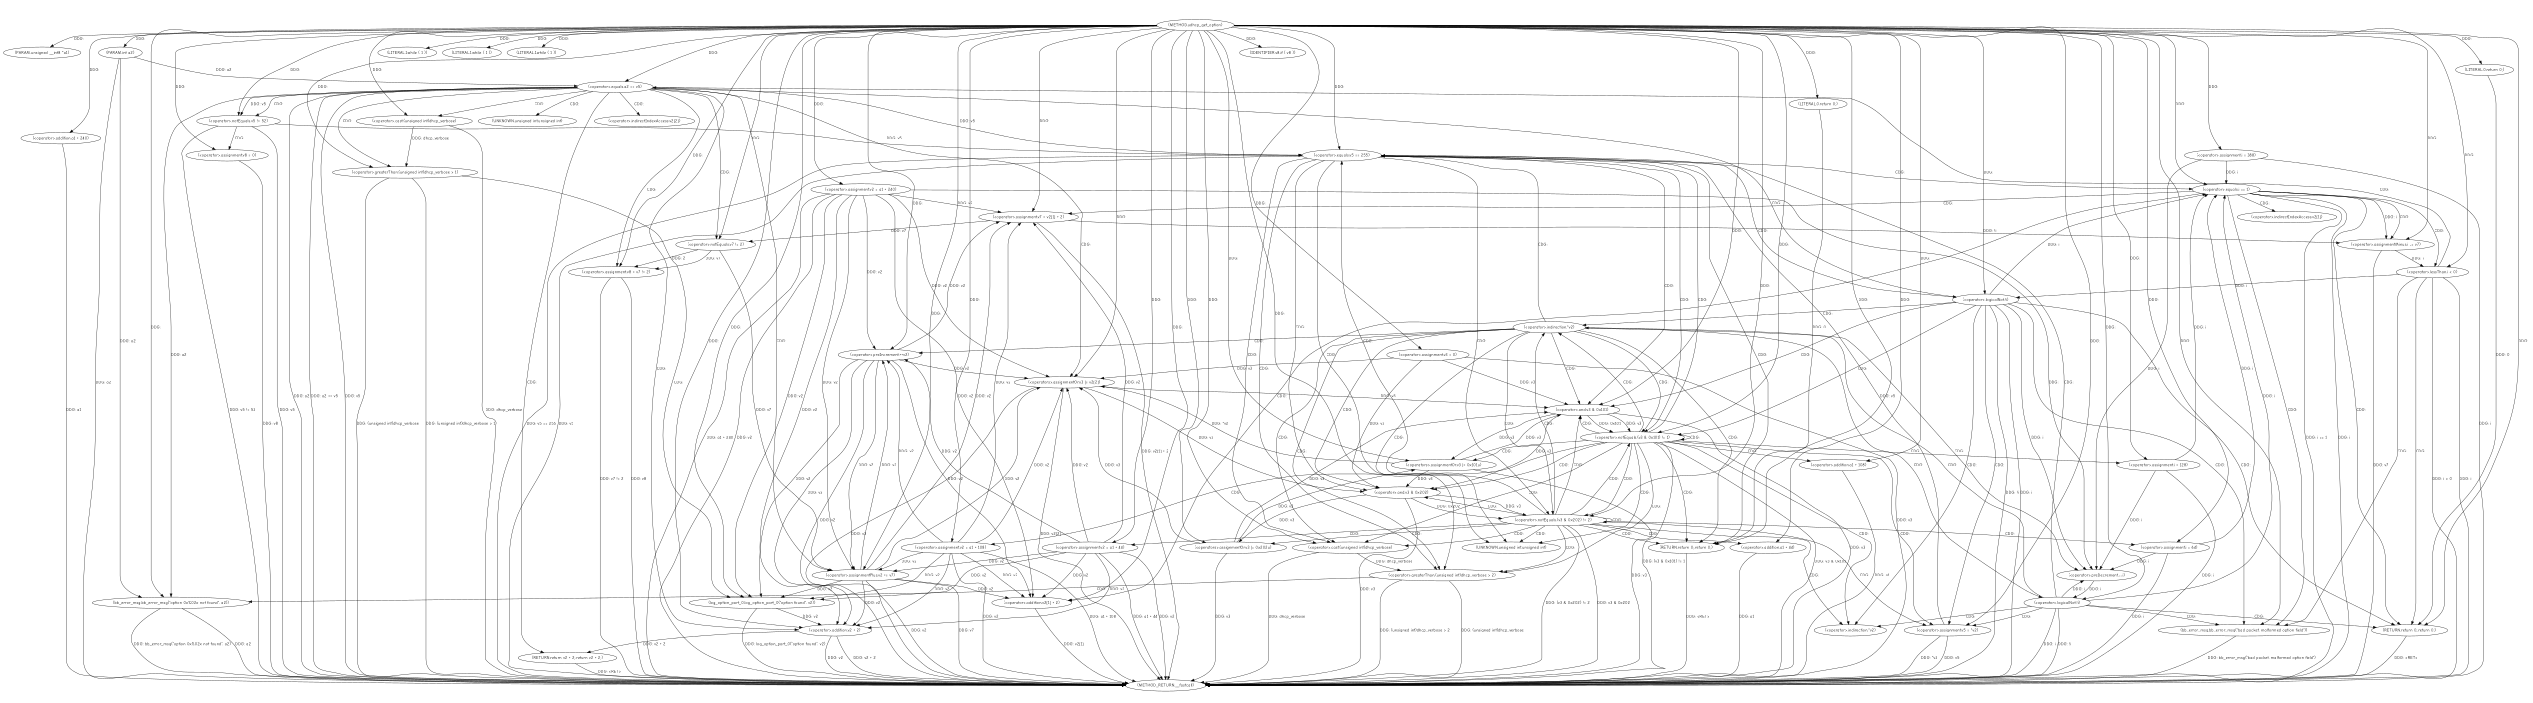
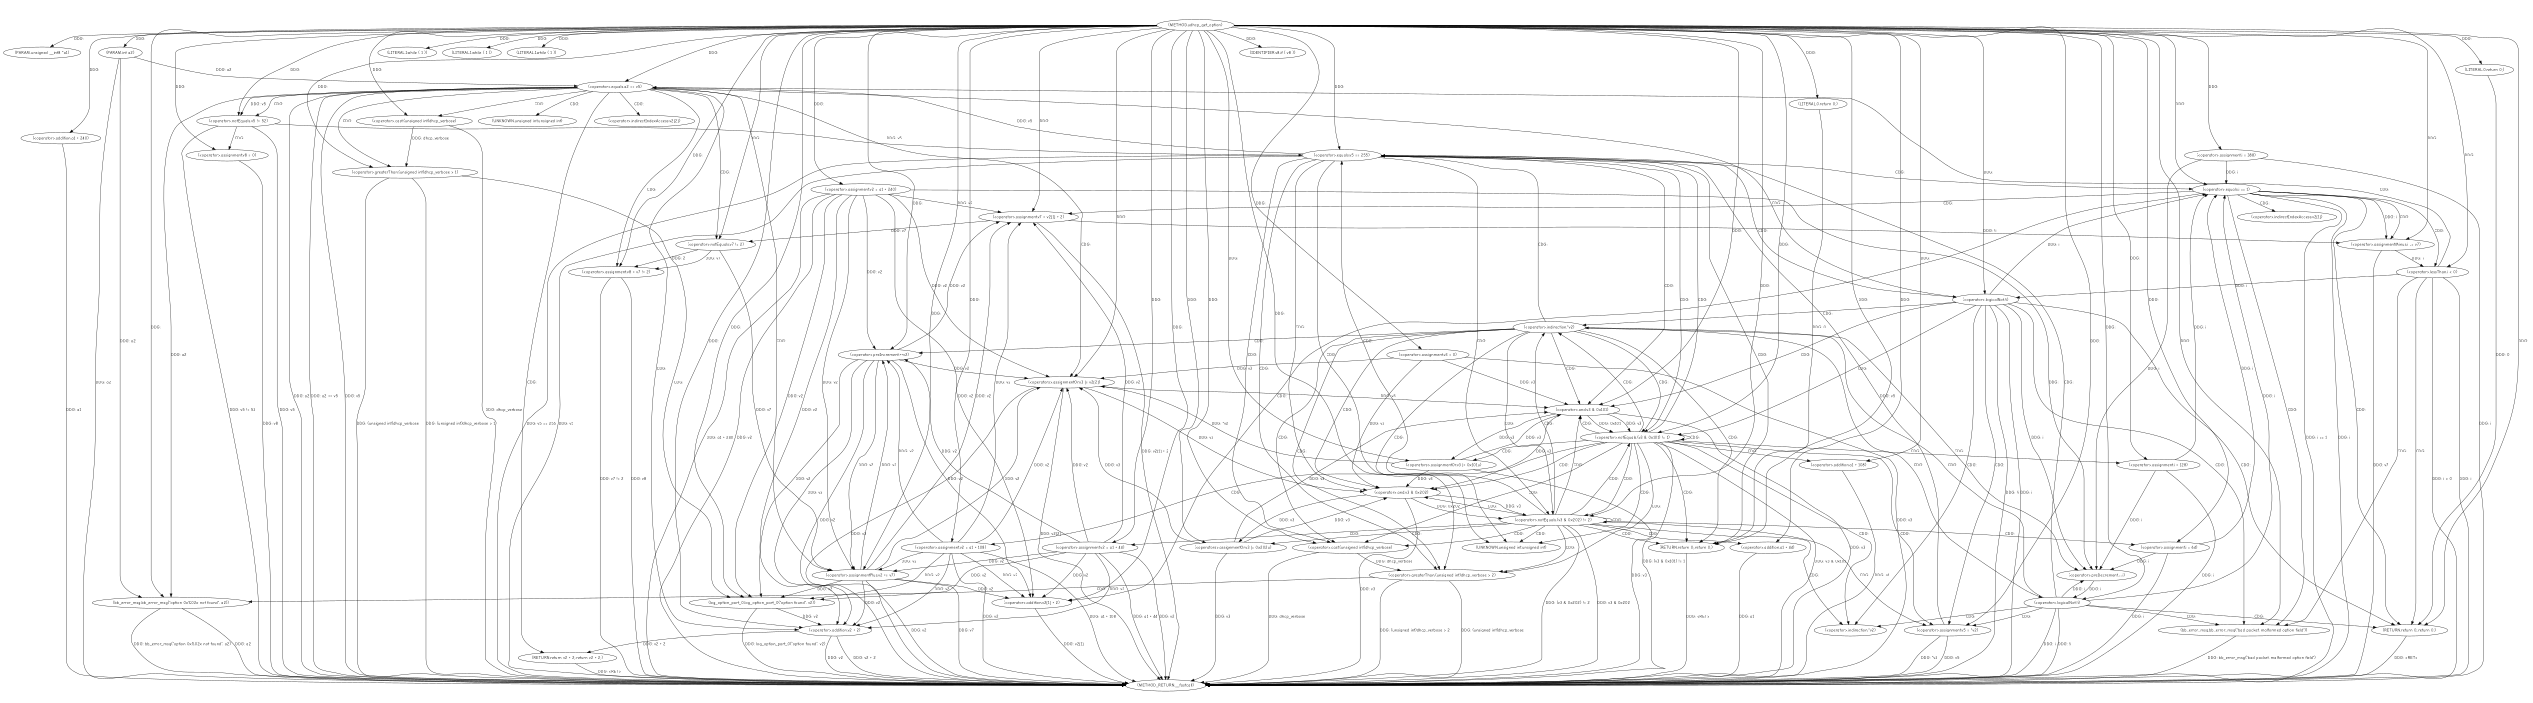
(975, 130) -> (980, 117)
(1317, 492) -> (1314, 521)
